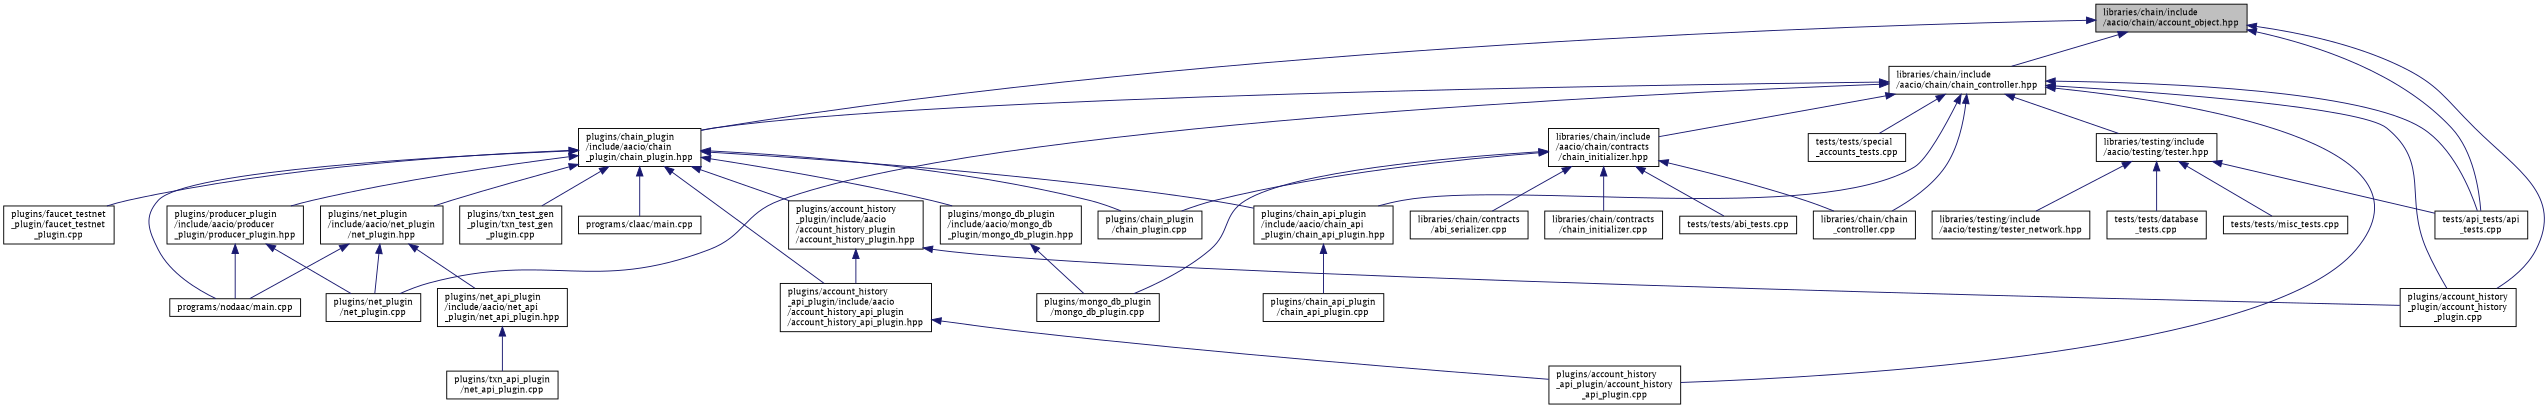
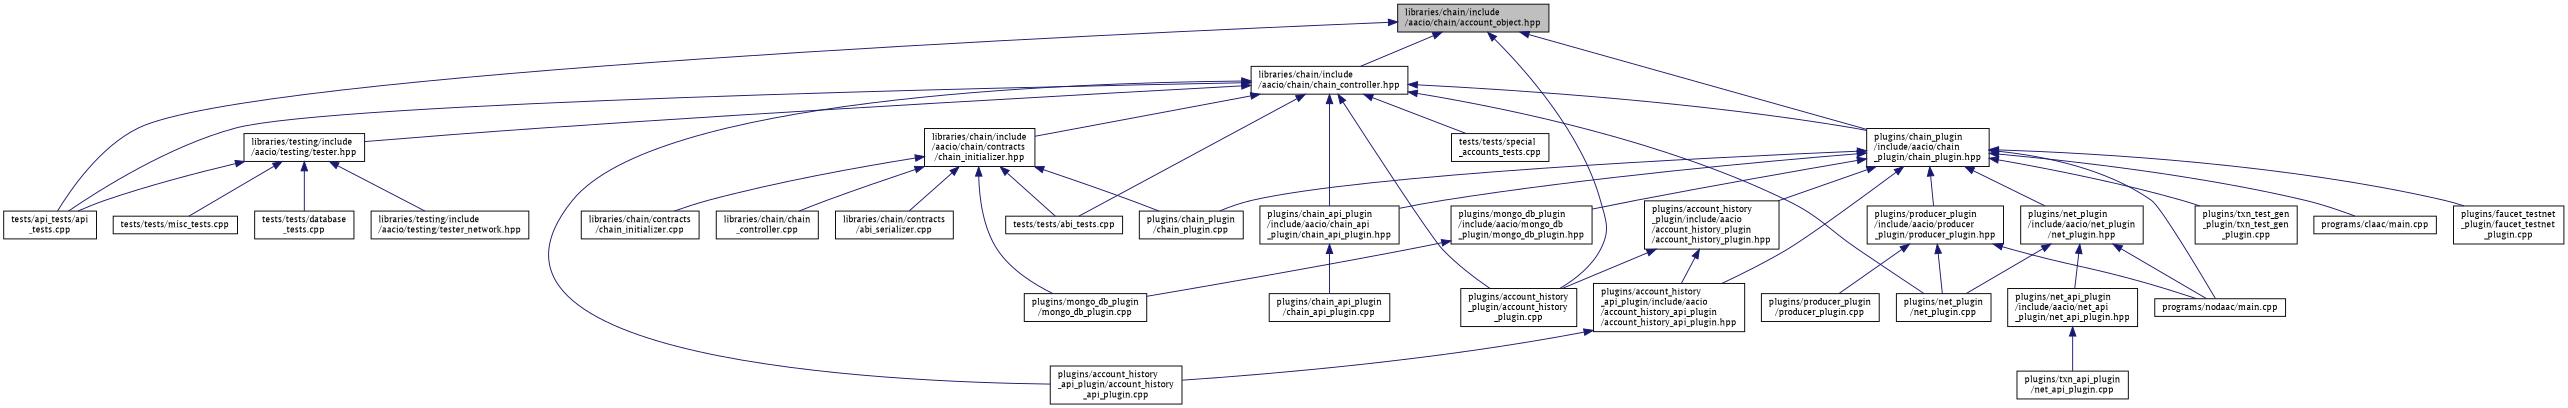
(1944, 168) -> (1188, 157)
none -> (1820, 308)
